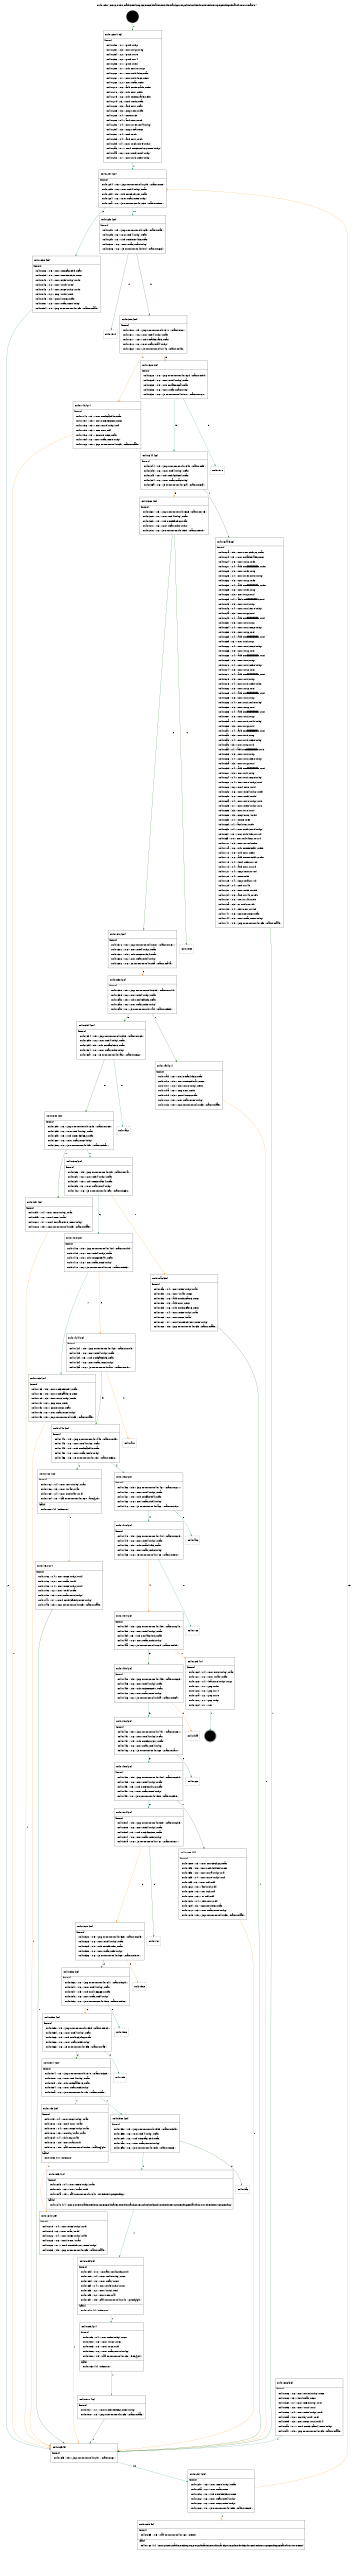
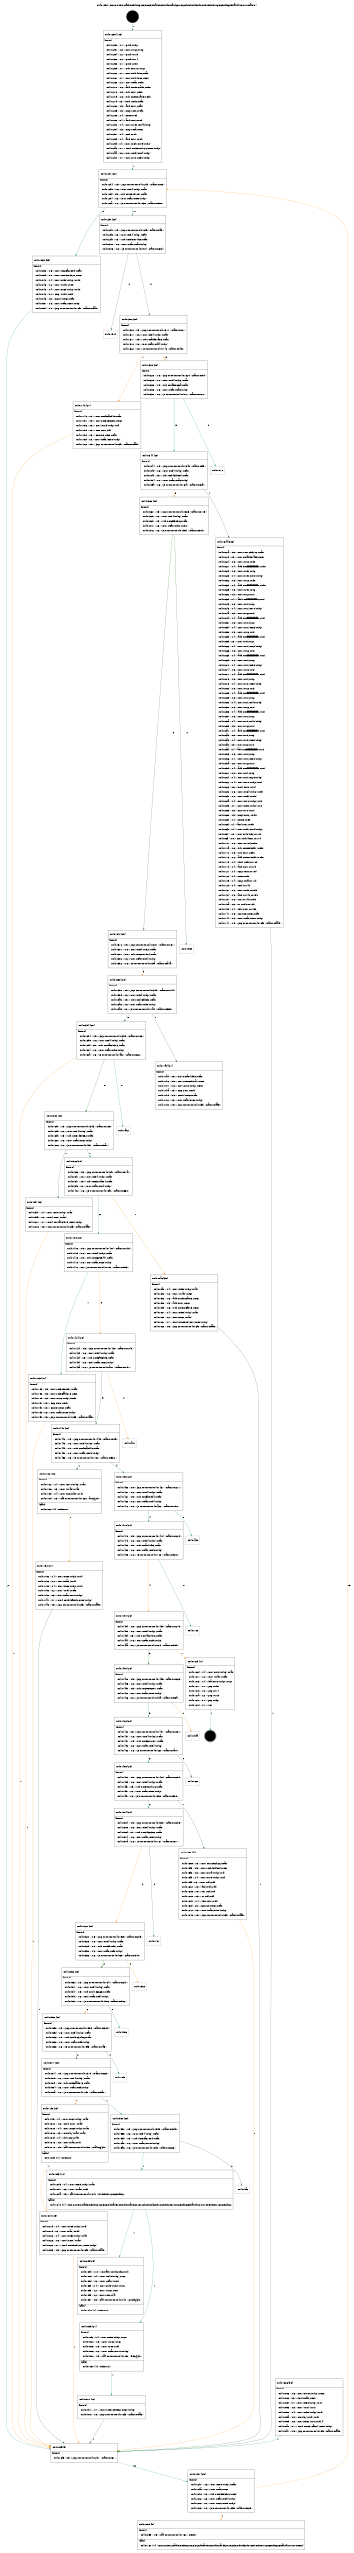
(265, 1831) -> (20, 1749)
(111, 2318) -> (153, 2266)
